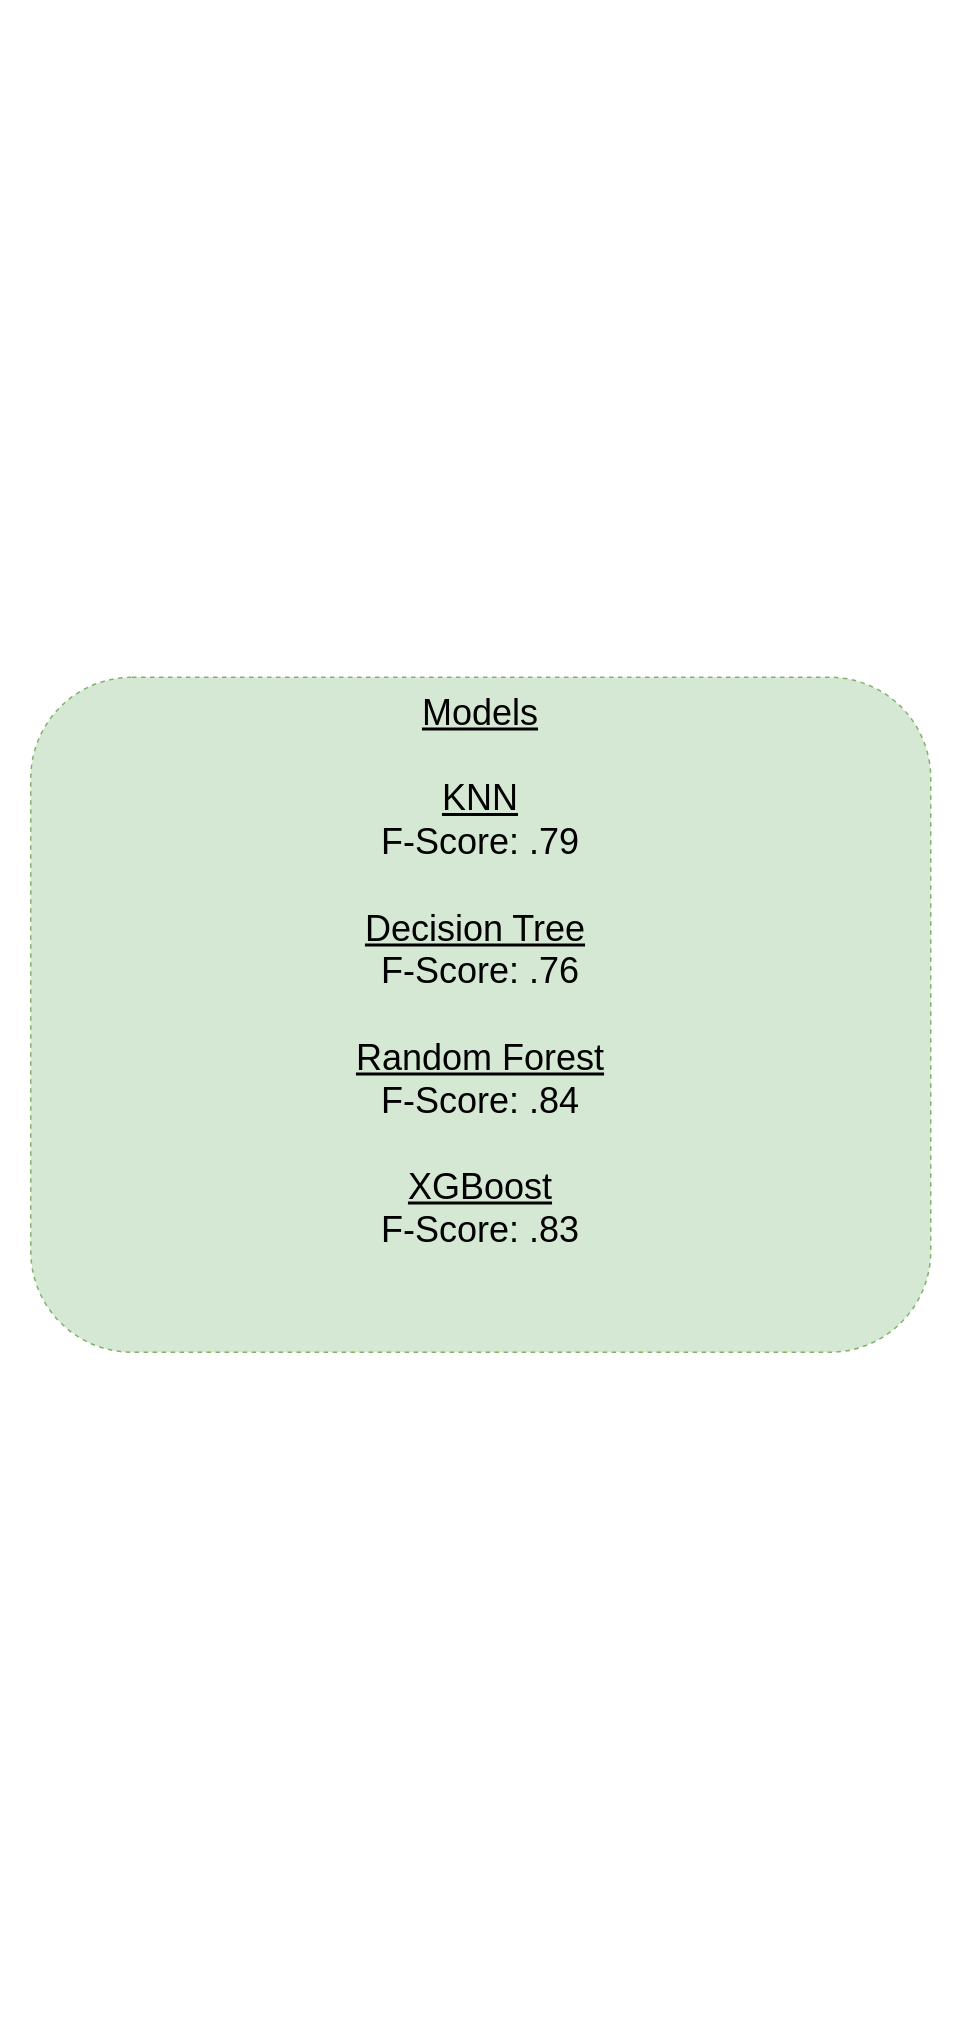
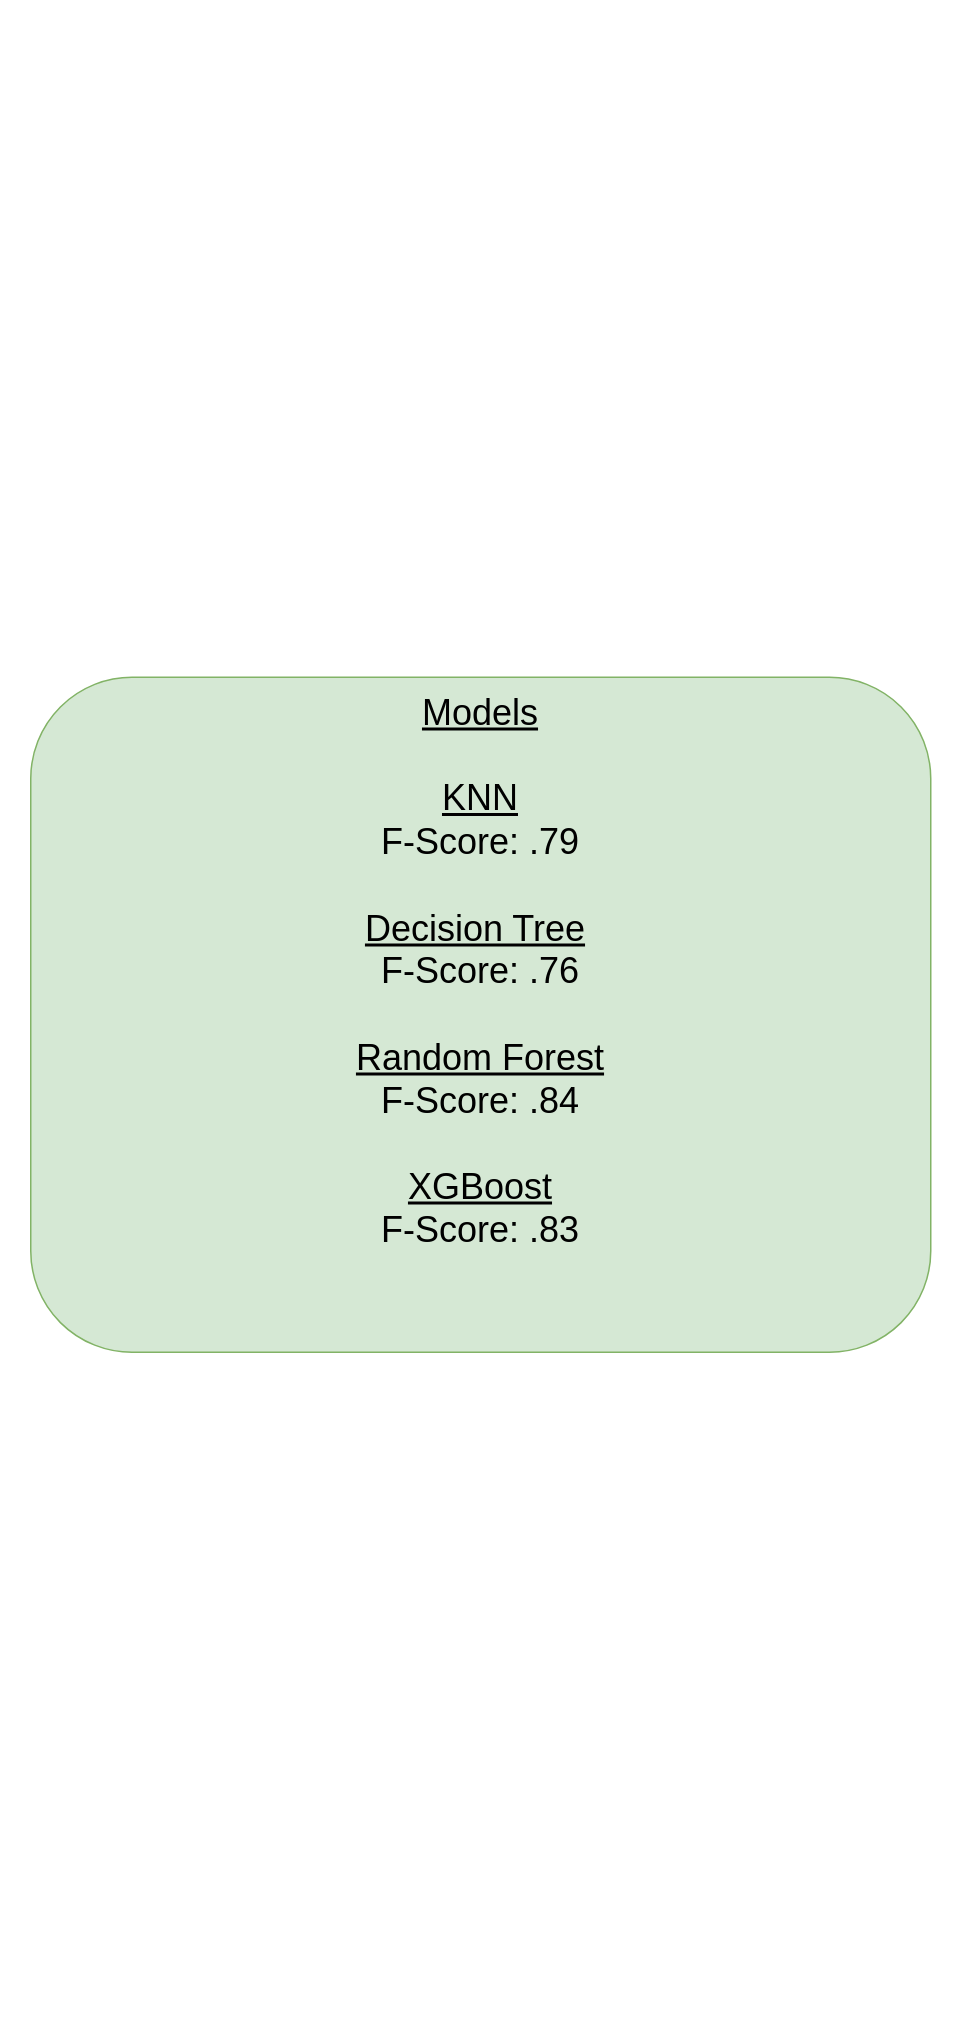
(481, 1015) -> (481, 1015)
